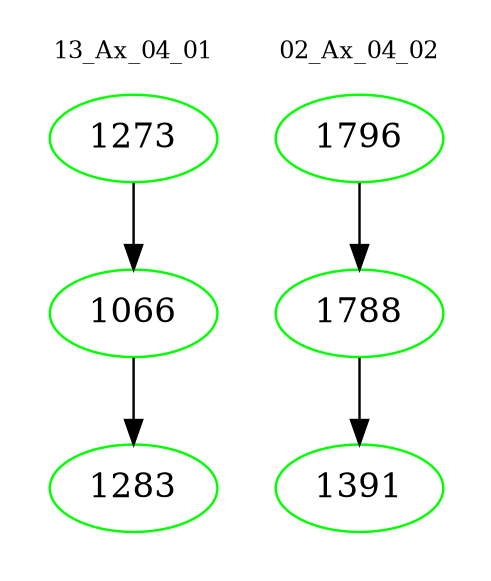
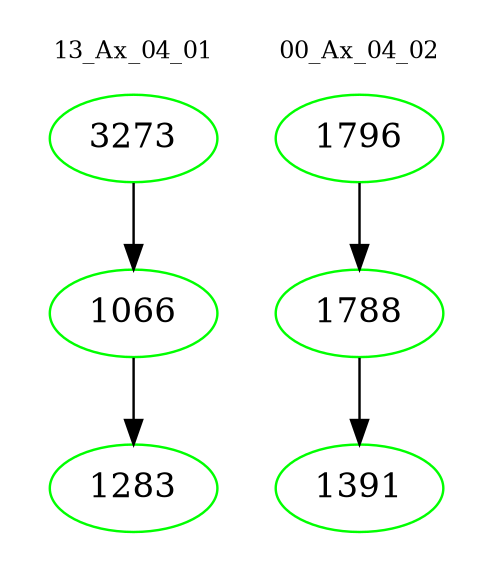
(360, 52) -> (360, 52)
(134, 138) -> (134, 138)
